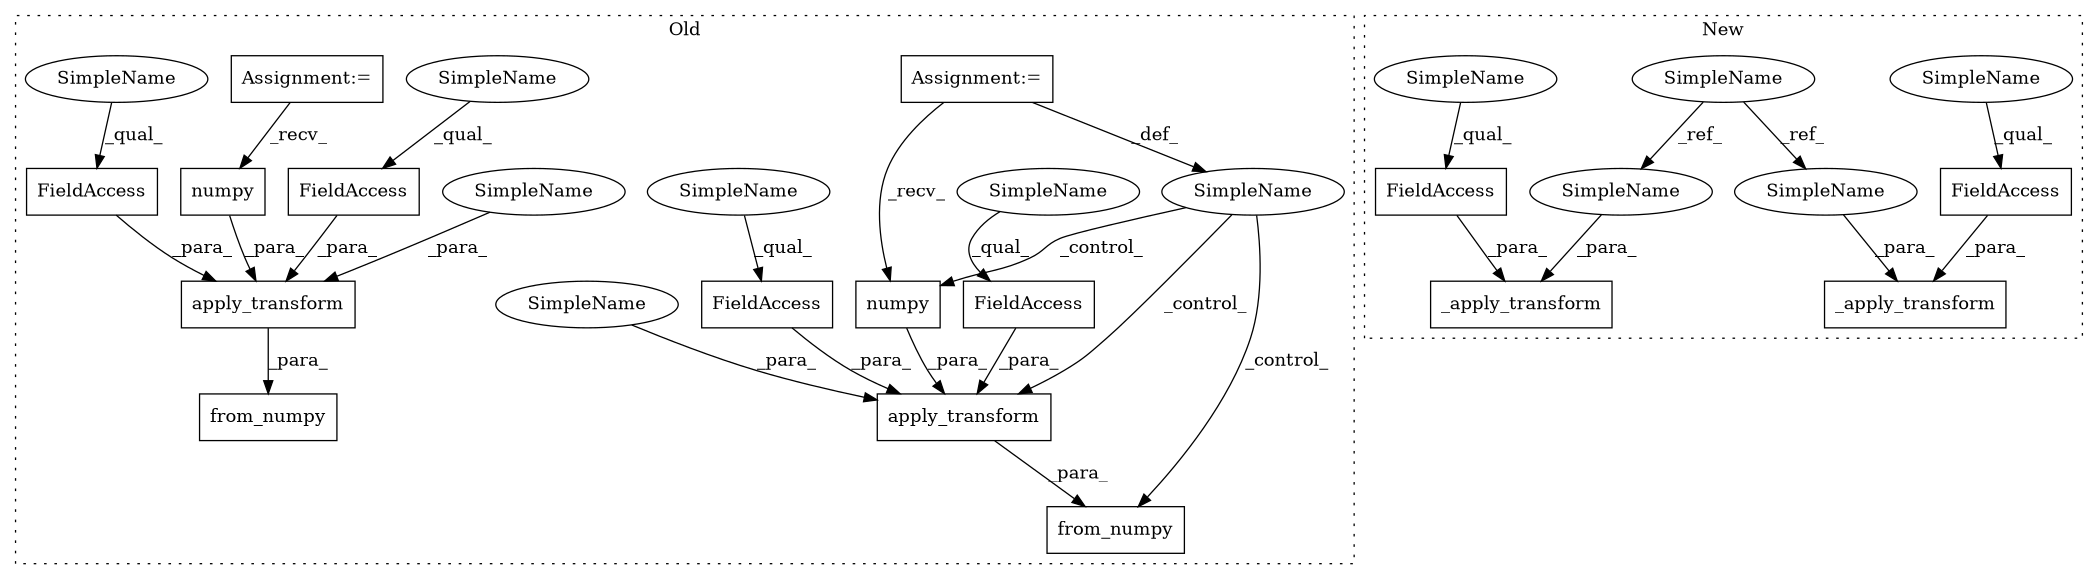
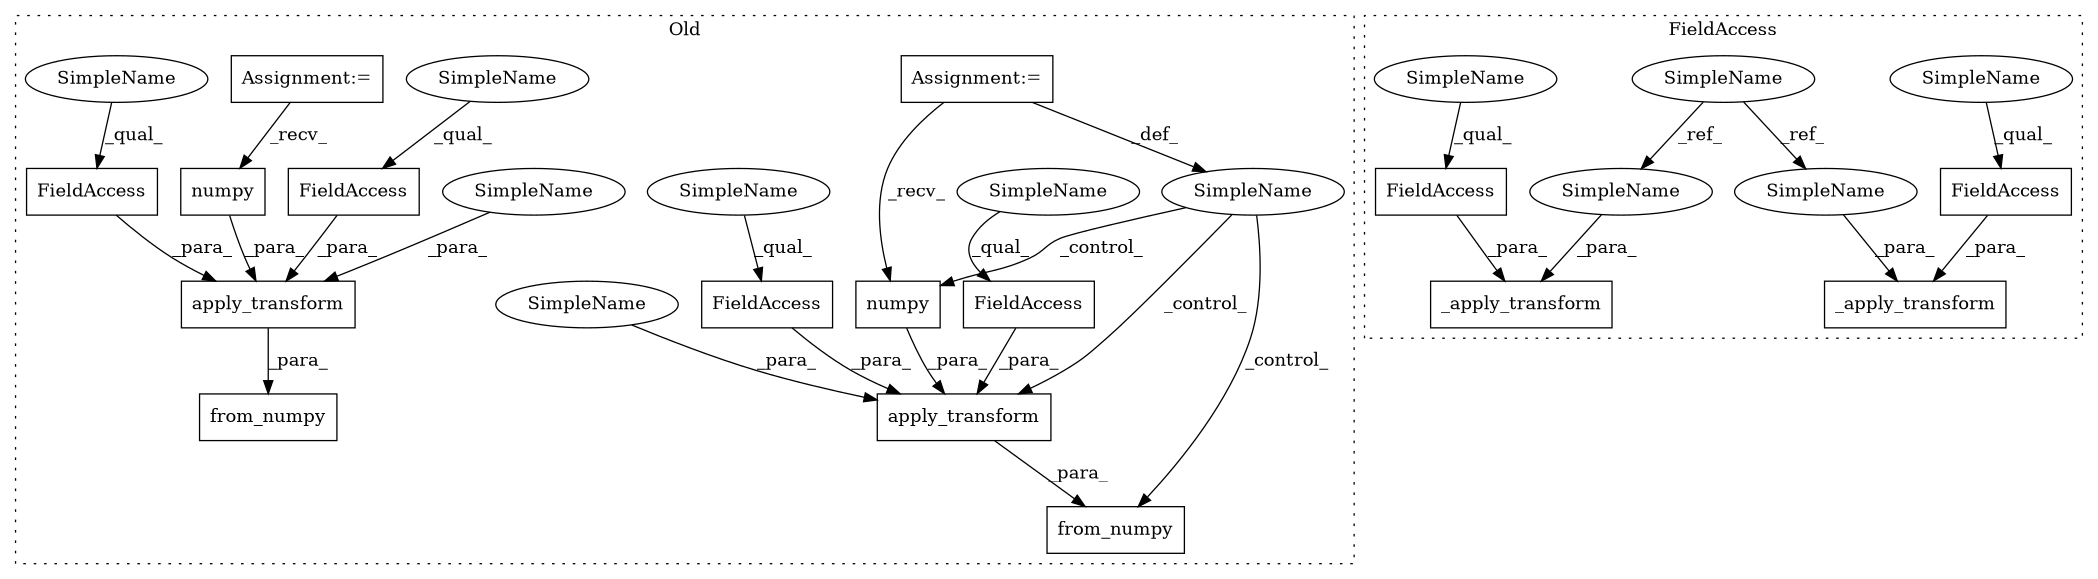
(1723, 30) -> (1723, 30)
